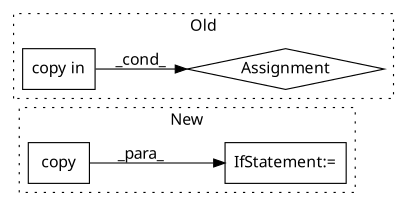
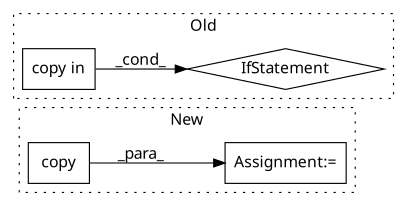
(286, 69) -> (286, 69)
(286, 163) -> (286, 163)
